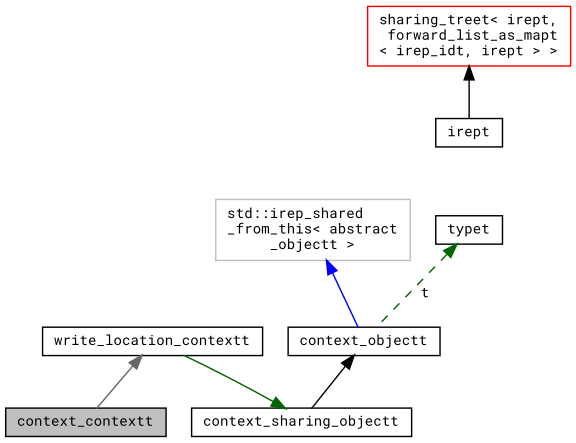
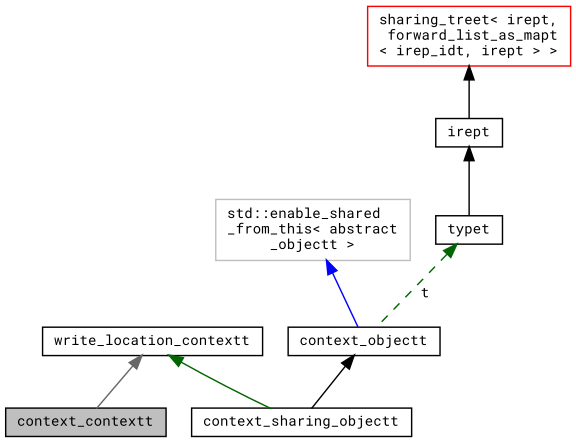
none -> (469, 188)
(313, 230) -> (313, 230)
(229, 378) -> (226, 386)
